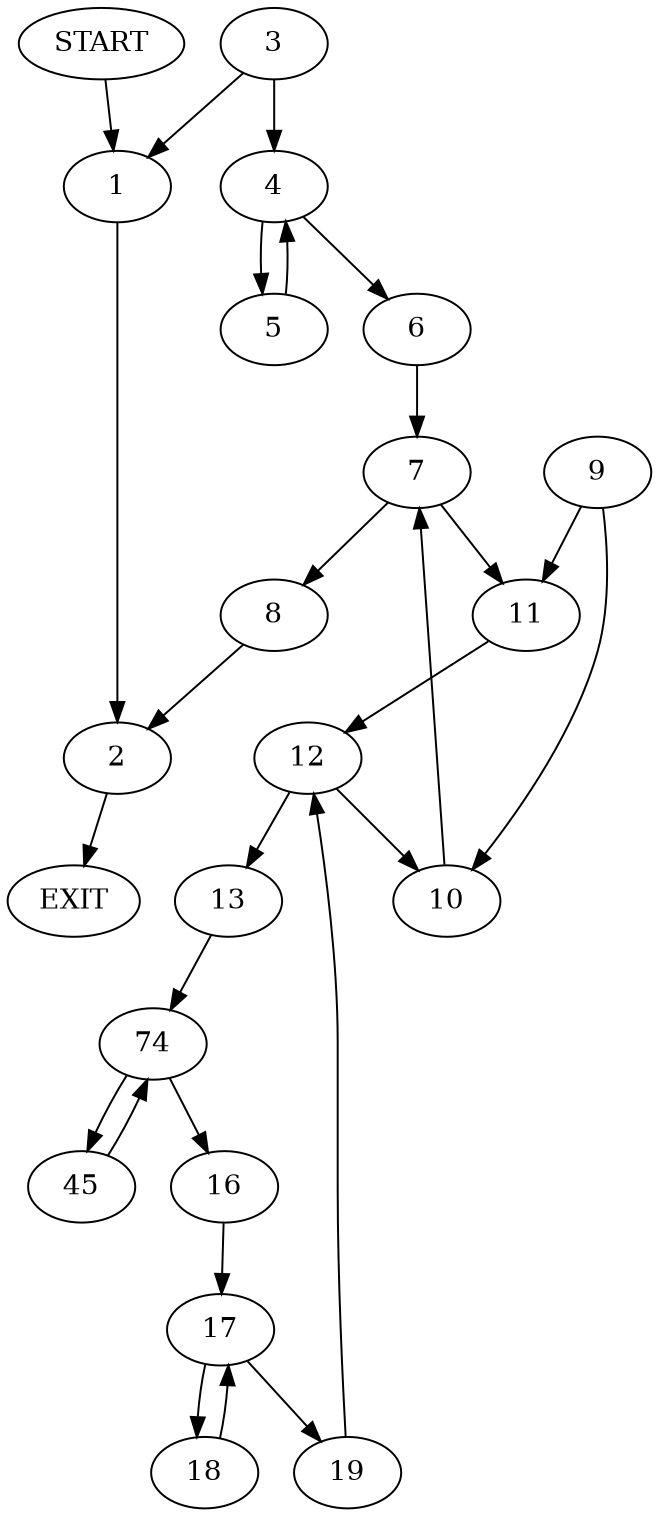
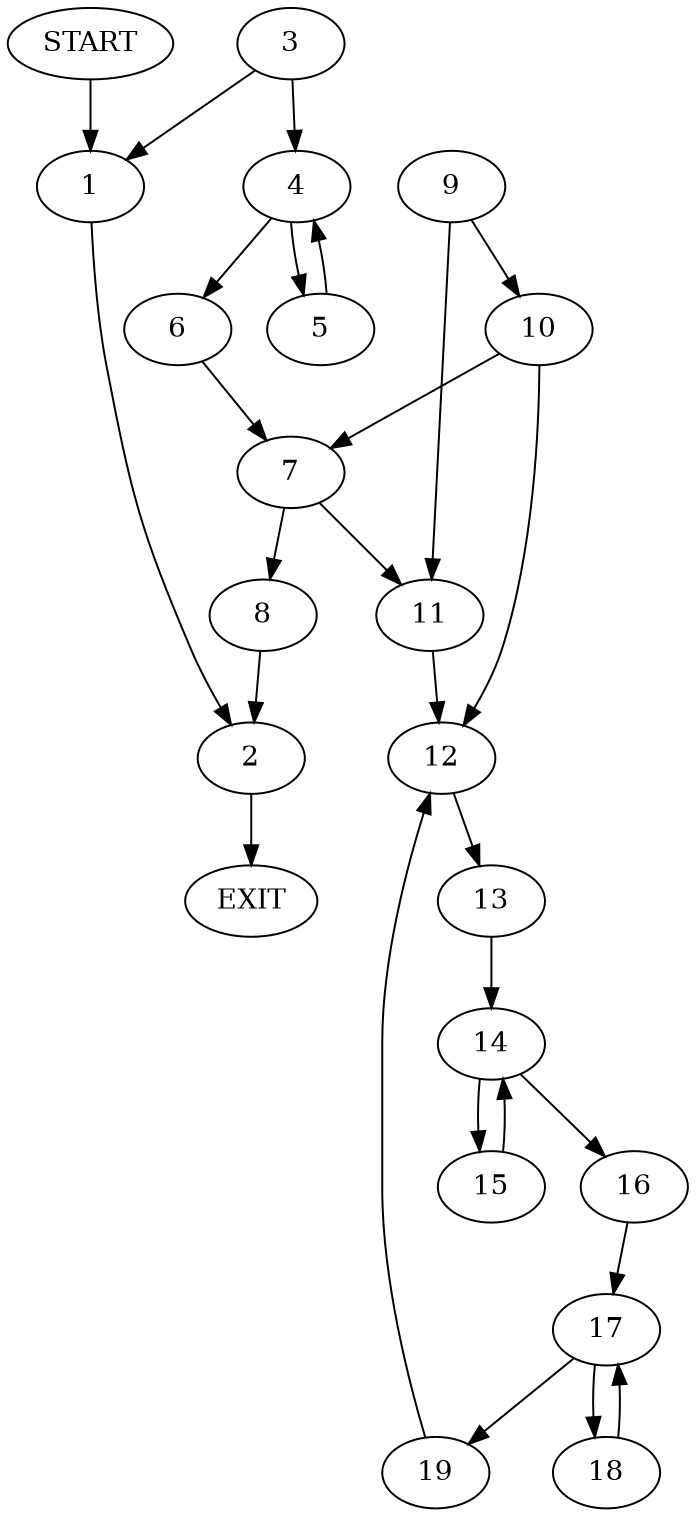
(370, 822) -> (526, 542)
(153, 1044) -> (491, 1044)
(82, 1187) -> (491, 1187)
